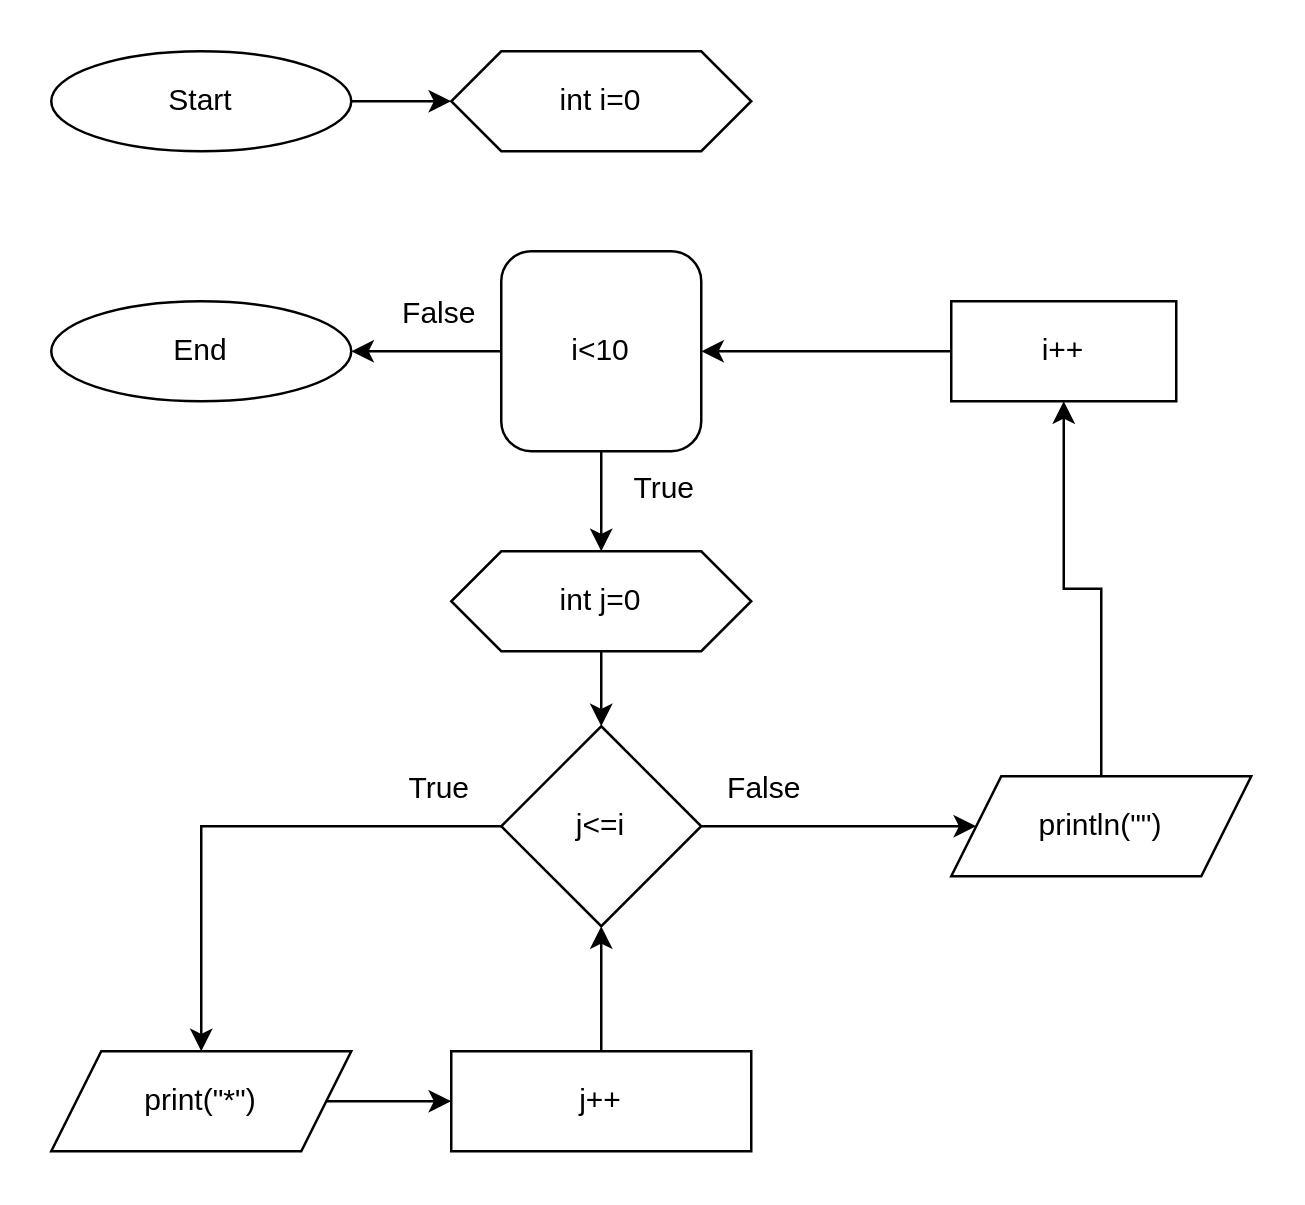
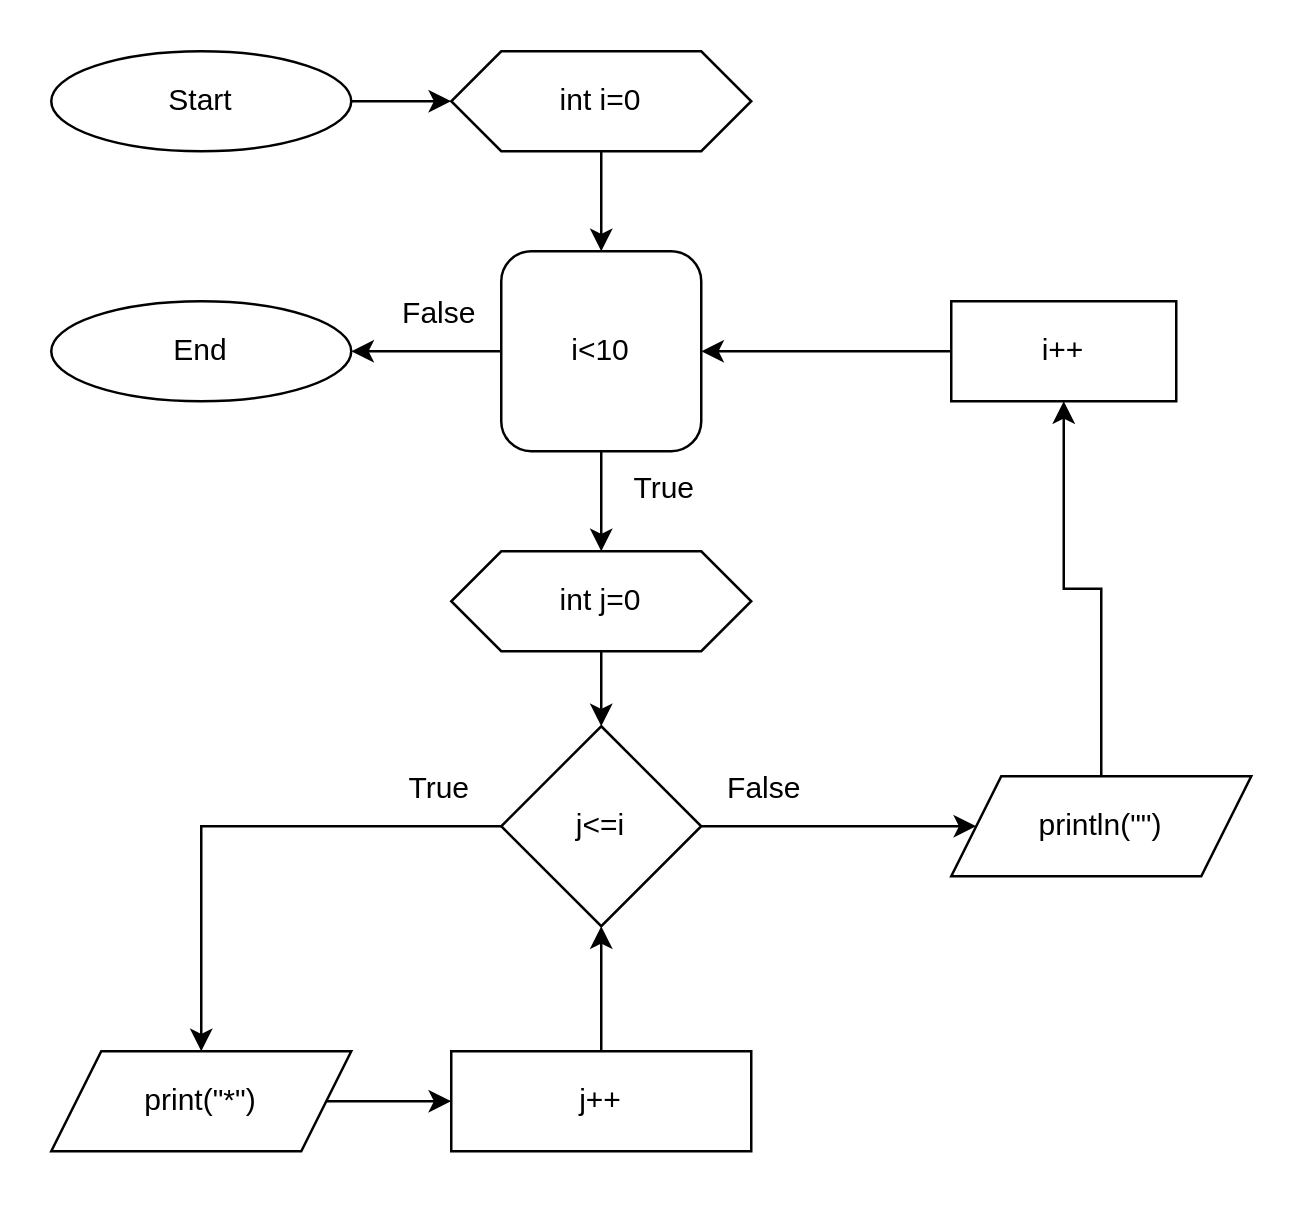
none -> (601, 193)
